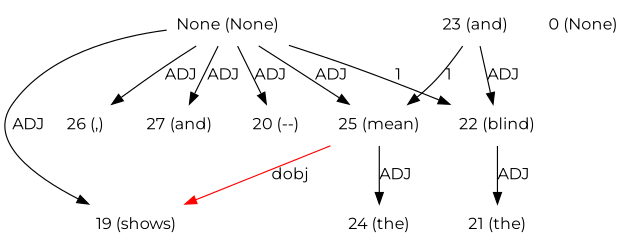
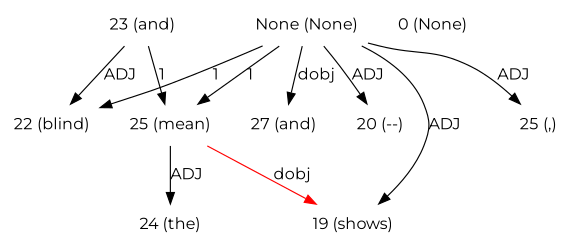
(223, 75) -> (317, 75)
(331, 75) -> (251, 75)
(86, 125) -> (539, 125)
(497, 225) -> none
